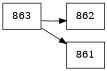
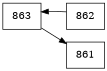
(50, 21) -> (57, 12)
